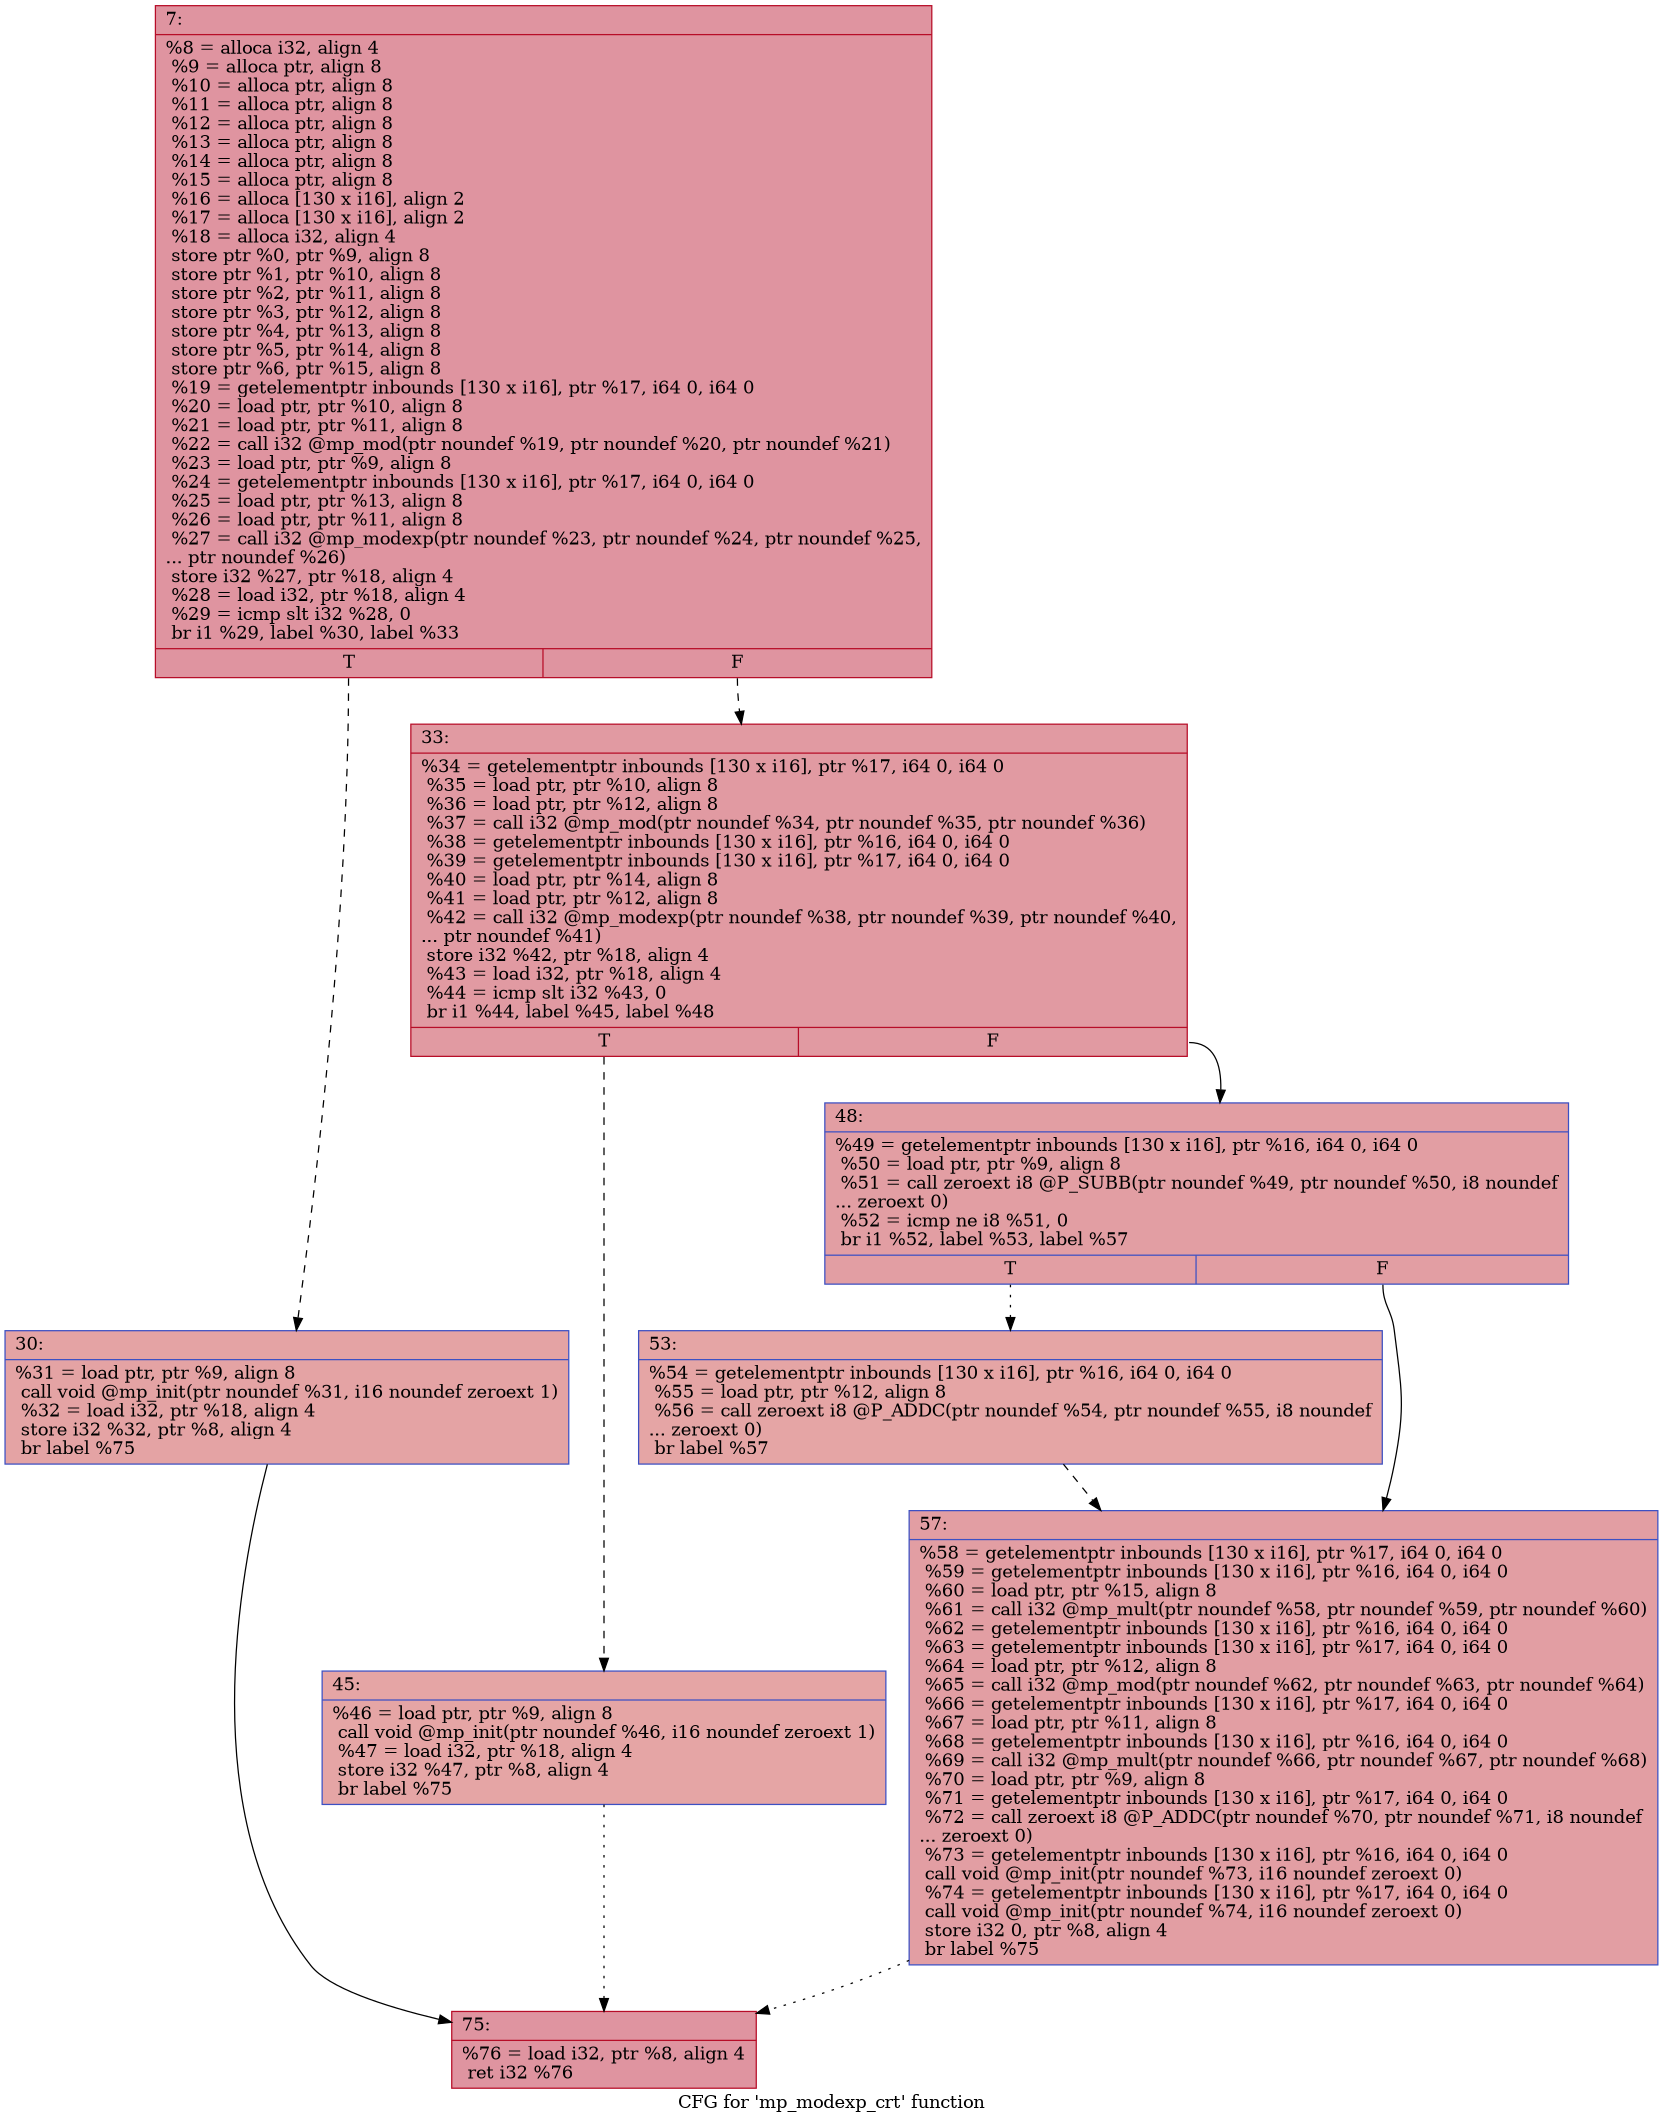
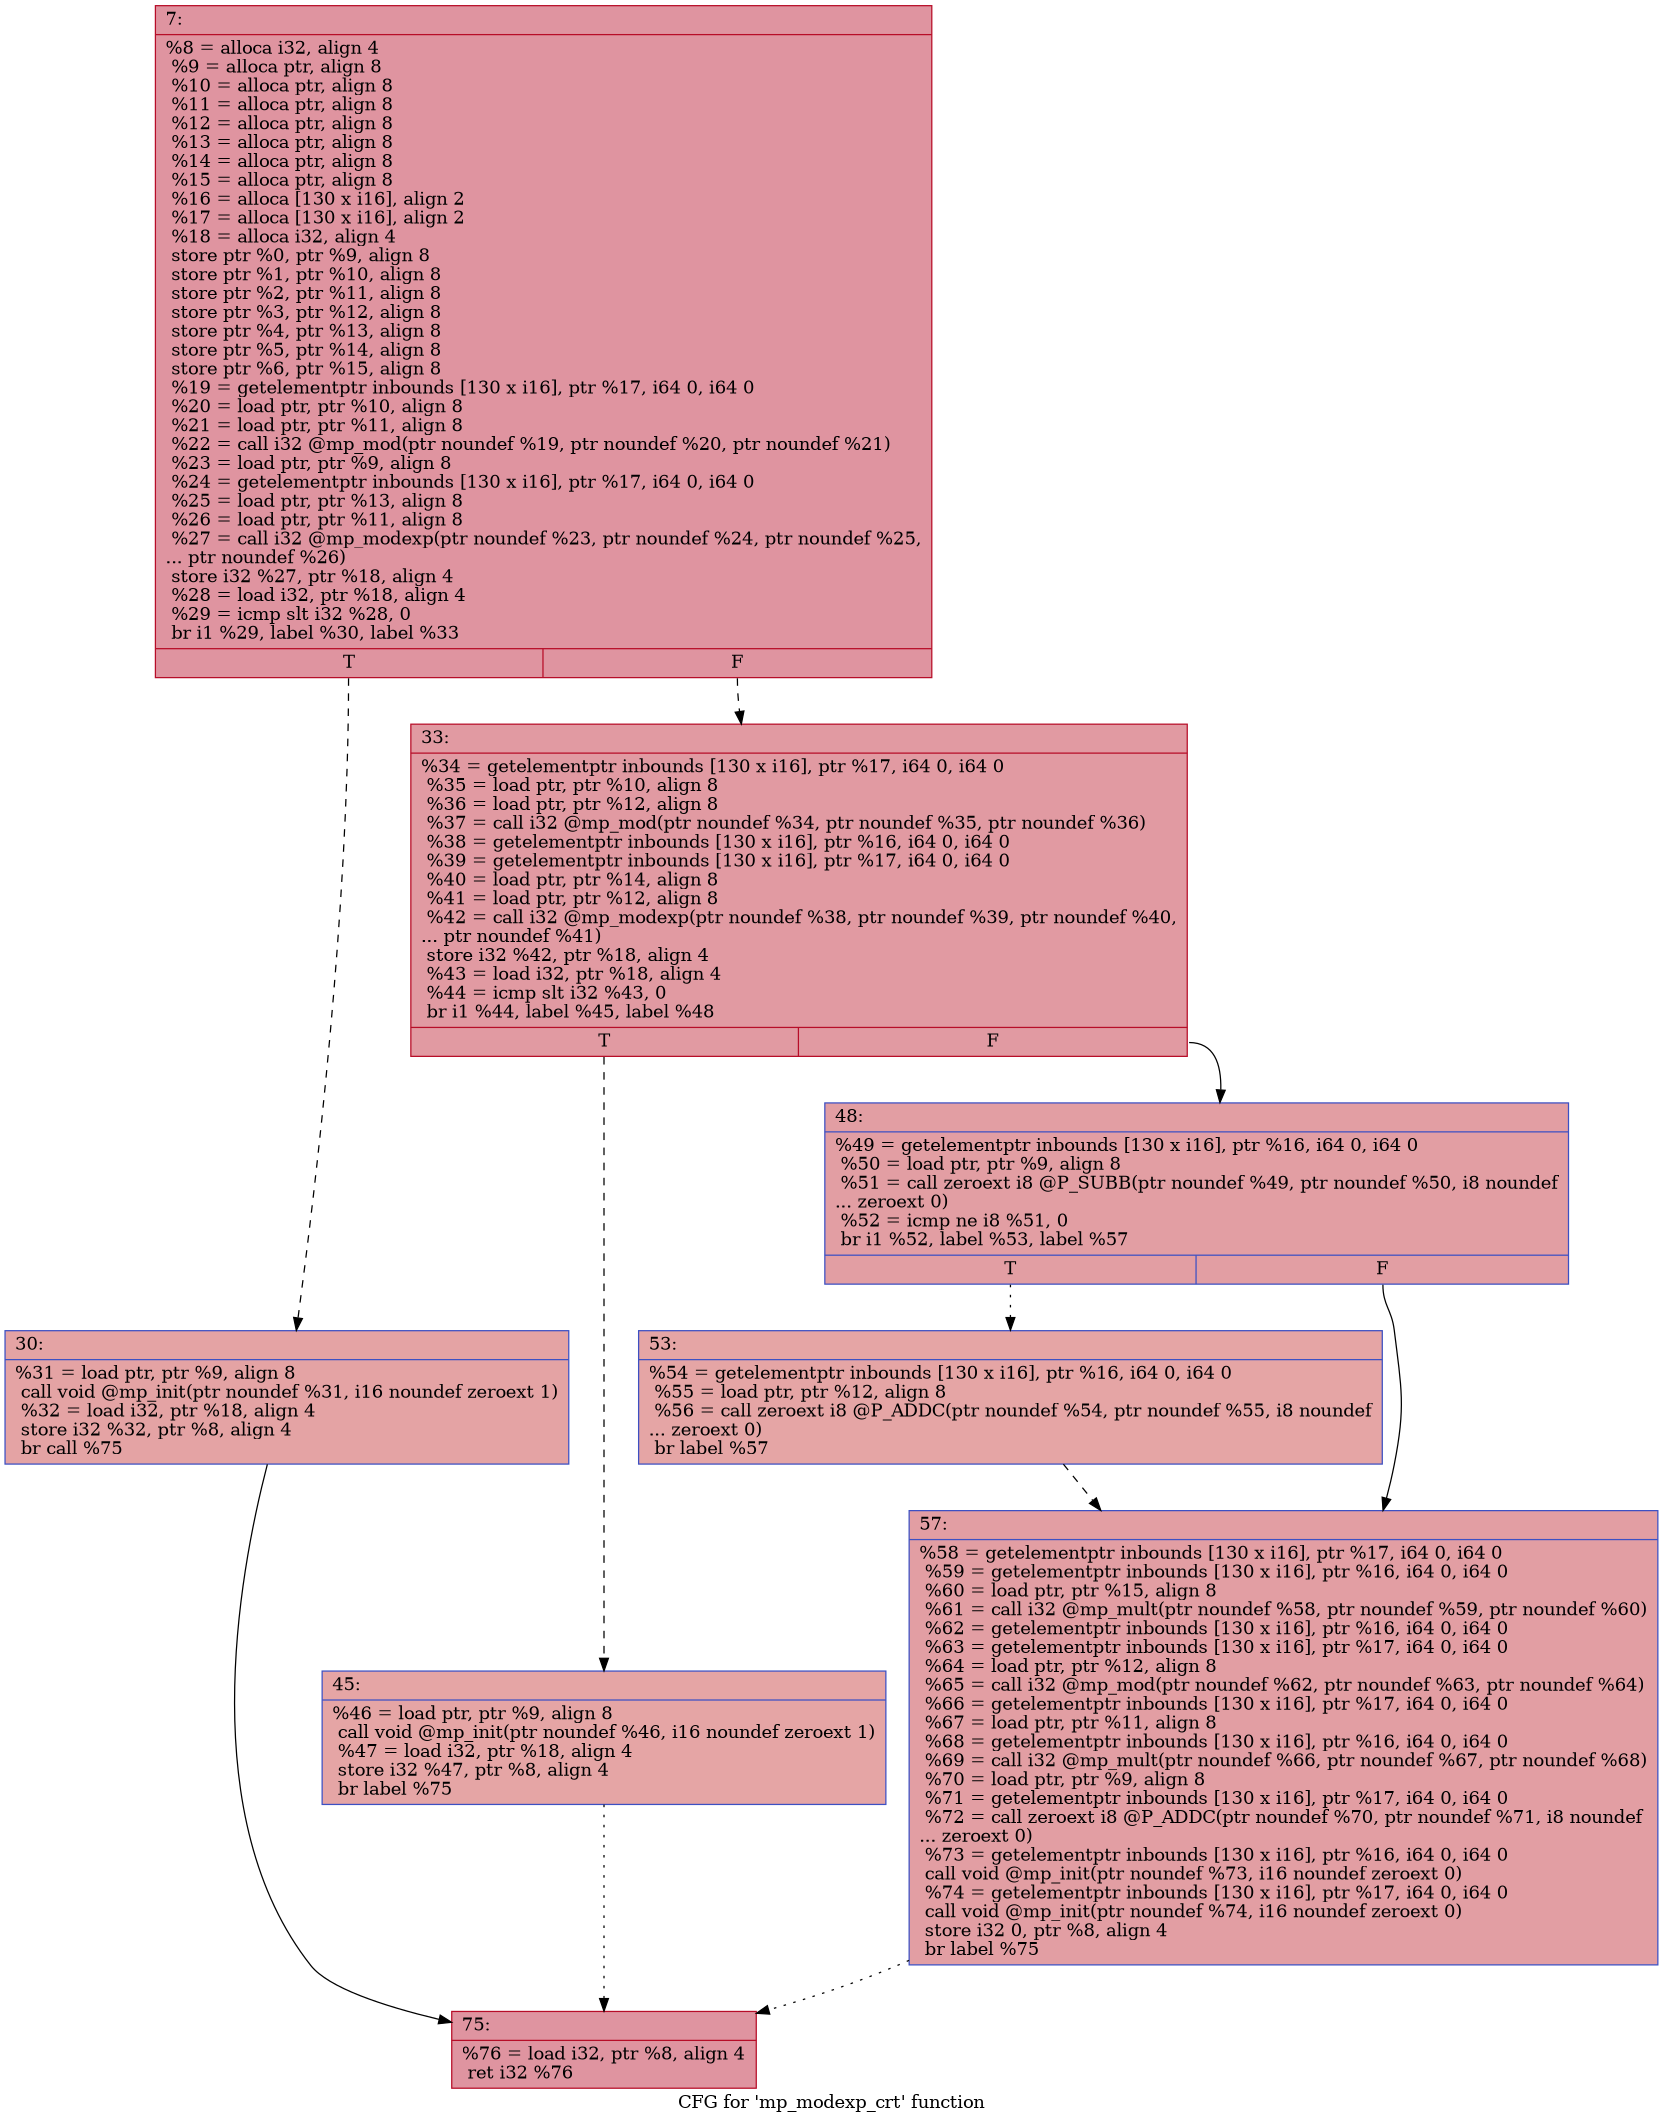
(76, 1449) -> (69, 1449)
